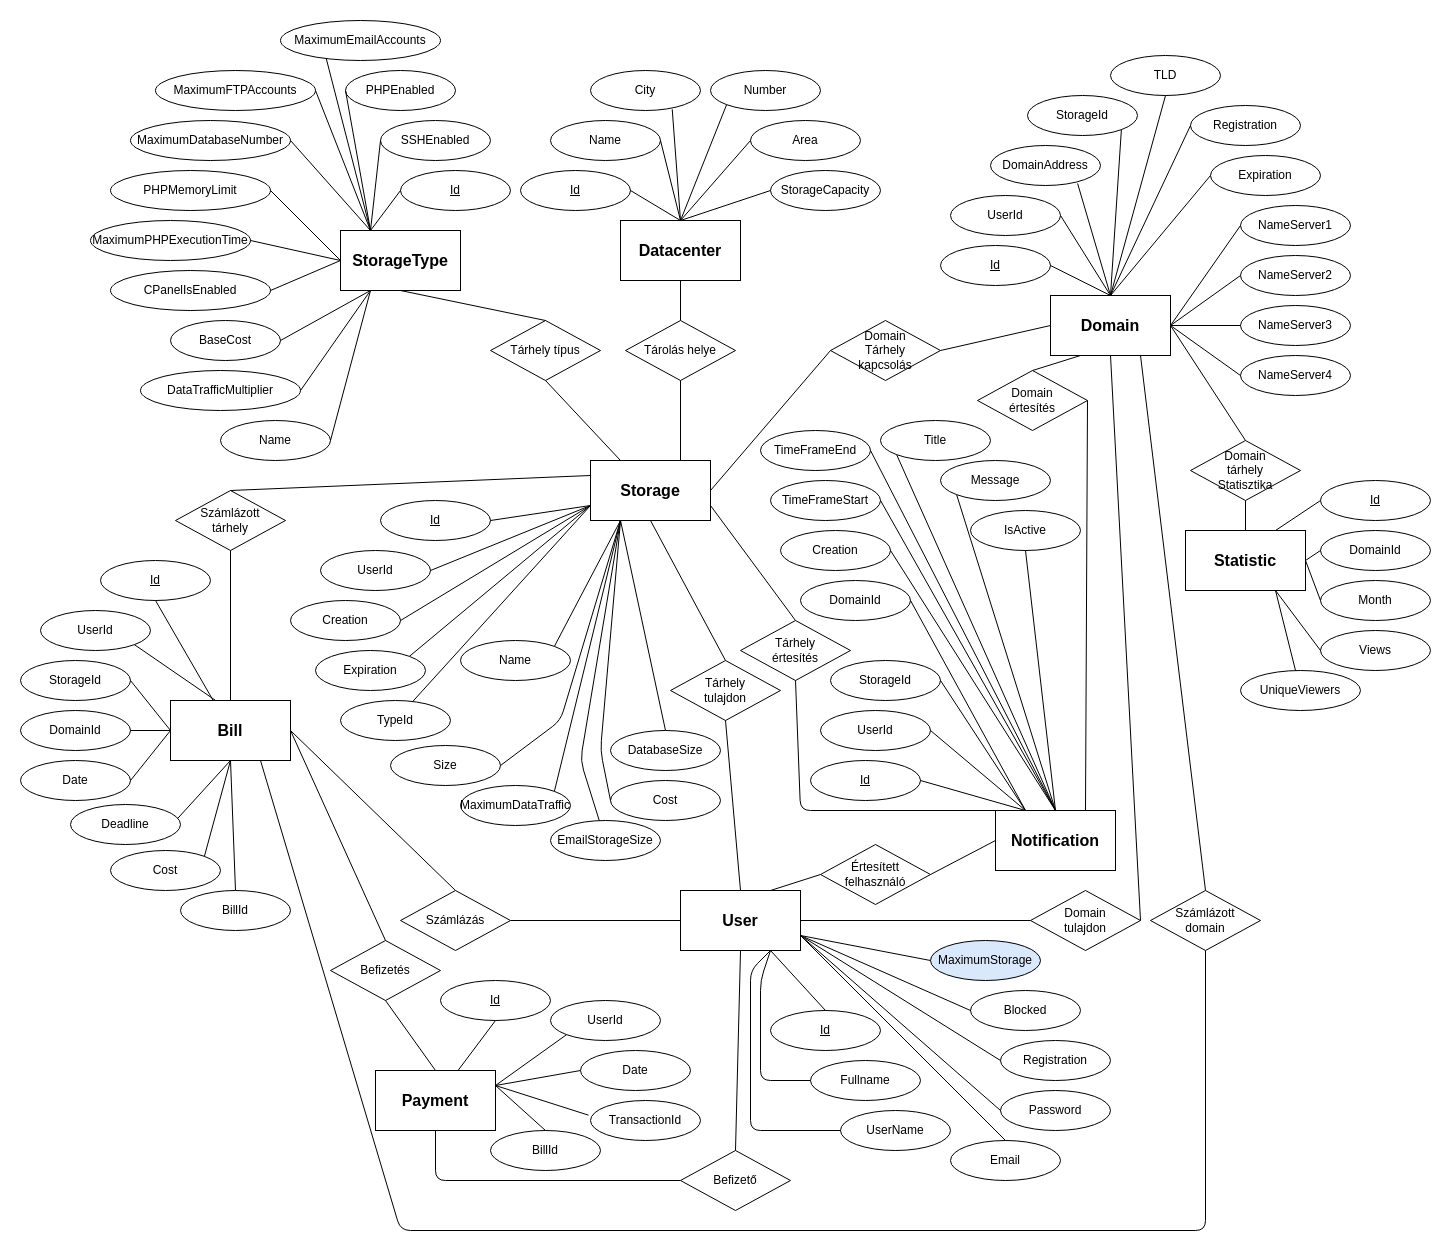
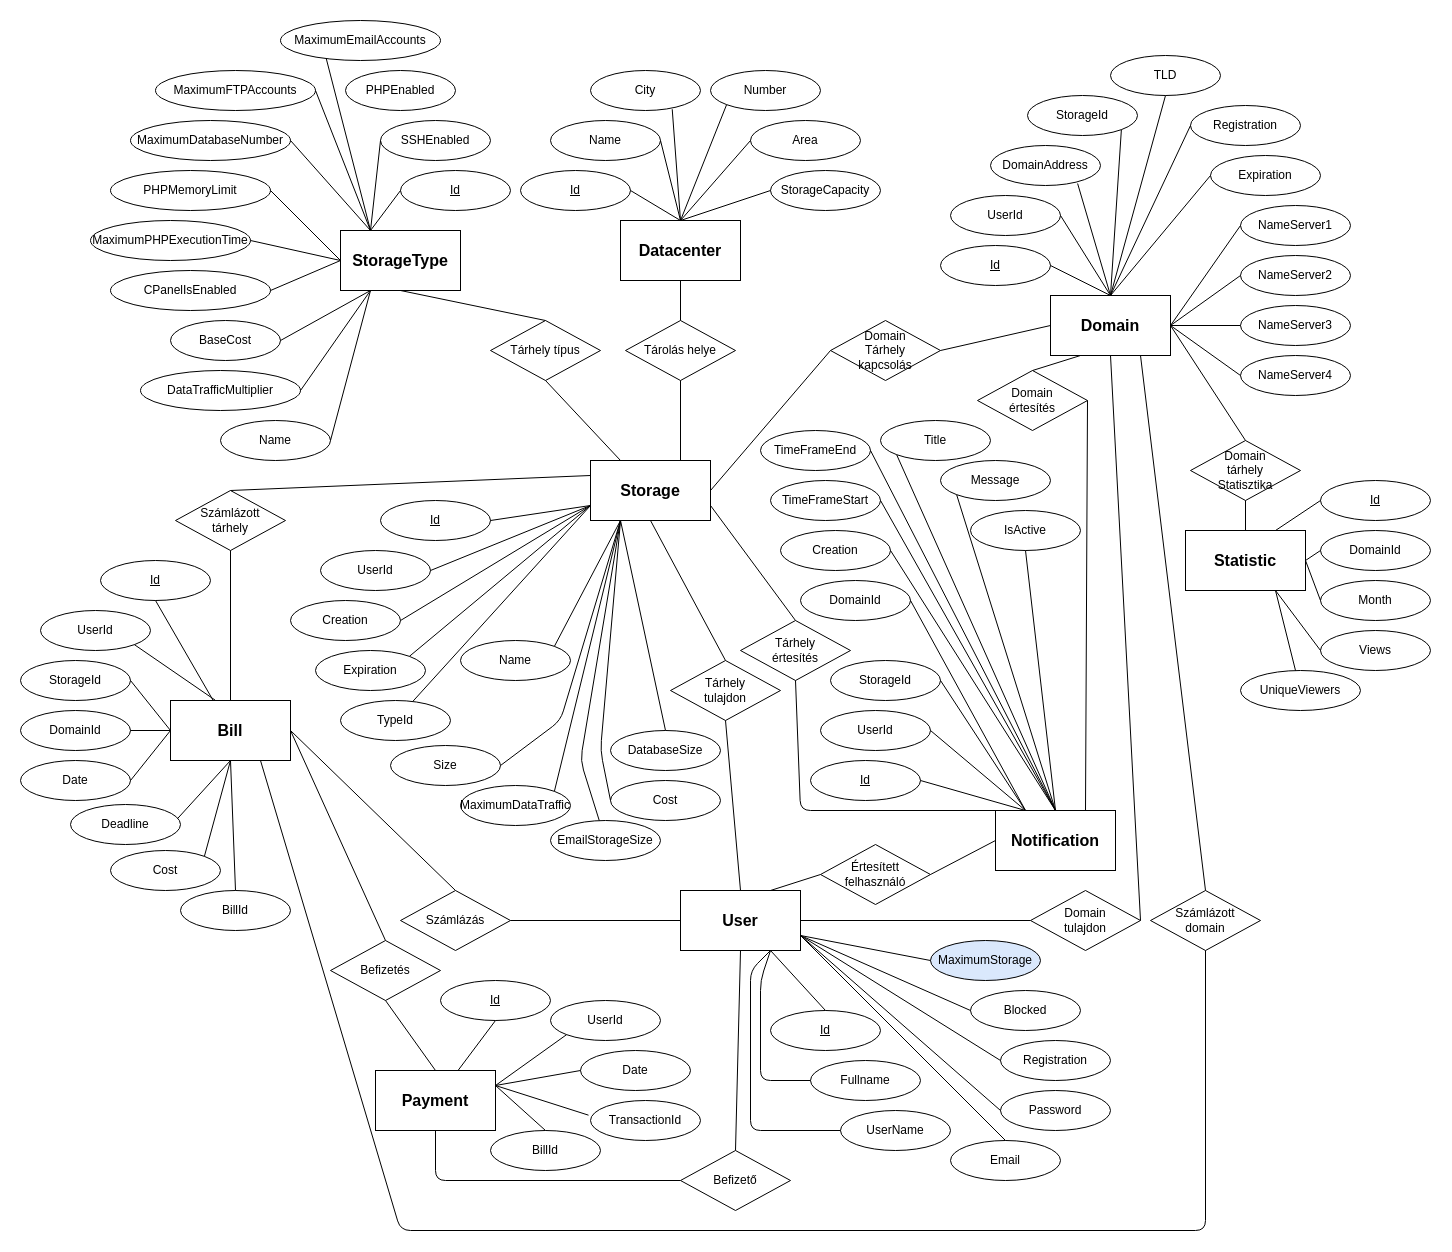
(357, 157) -> none
